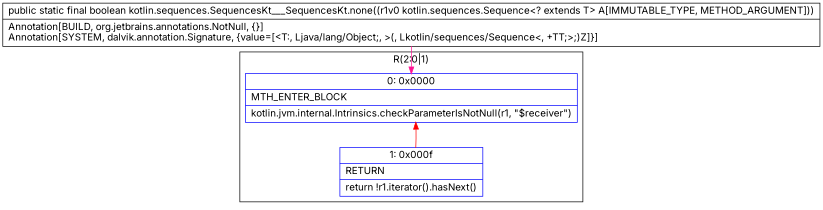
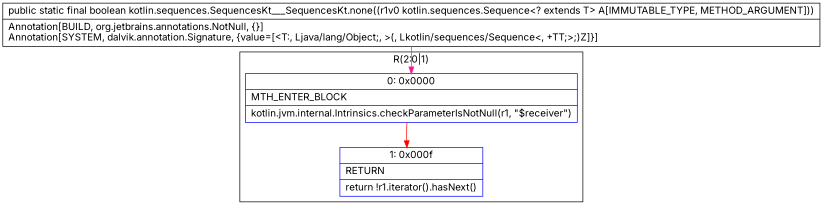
(416, 139) -> (407, 131)
